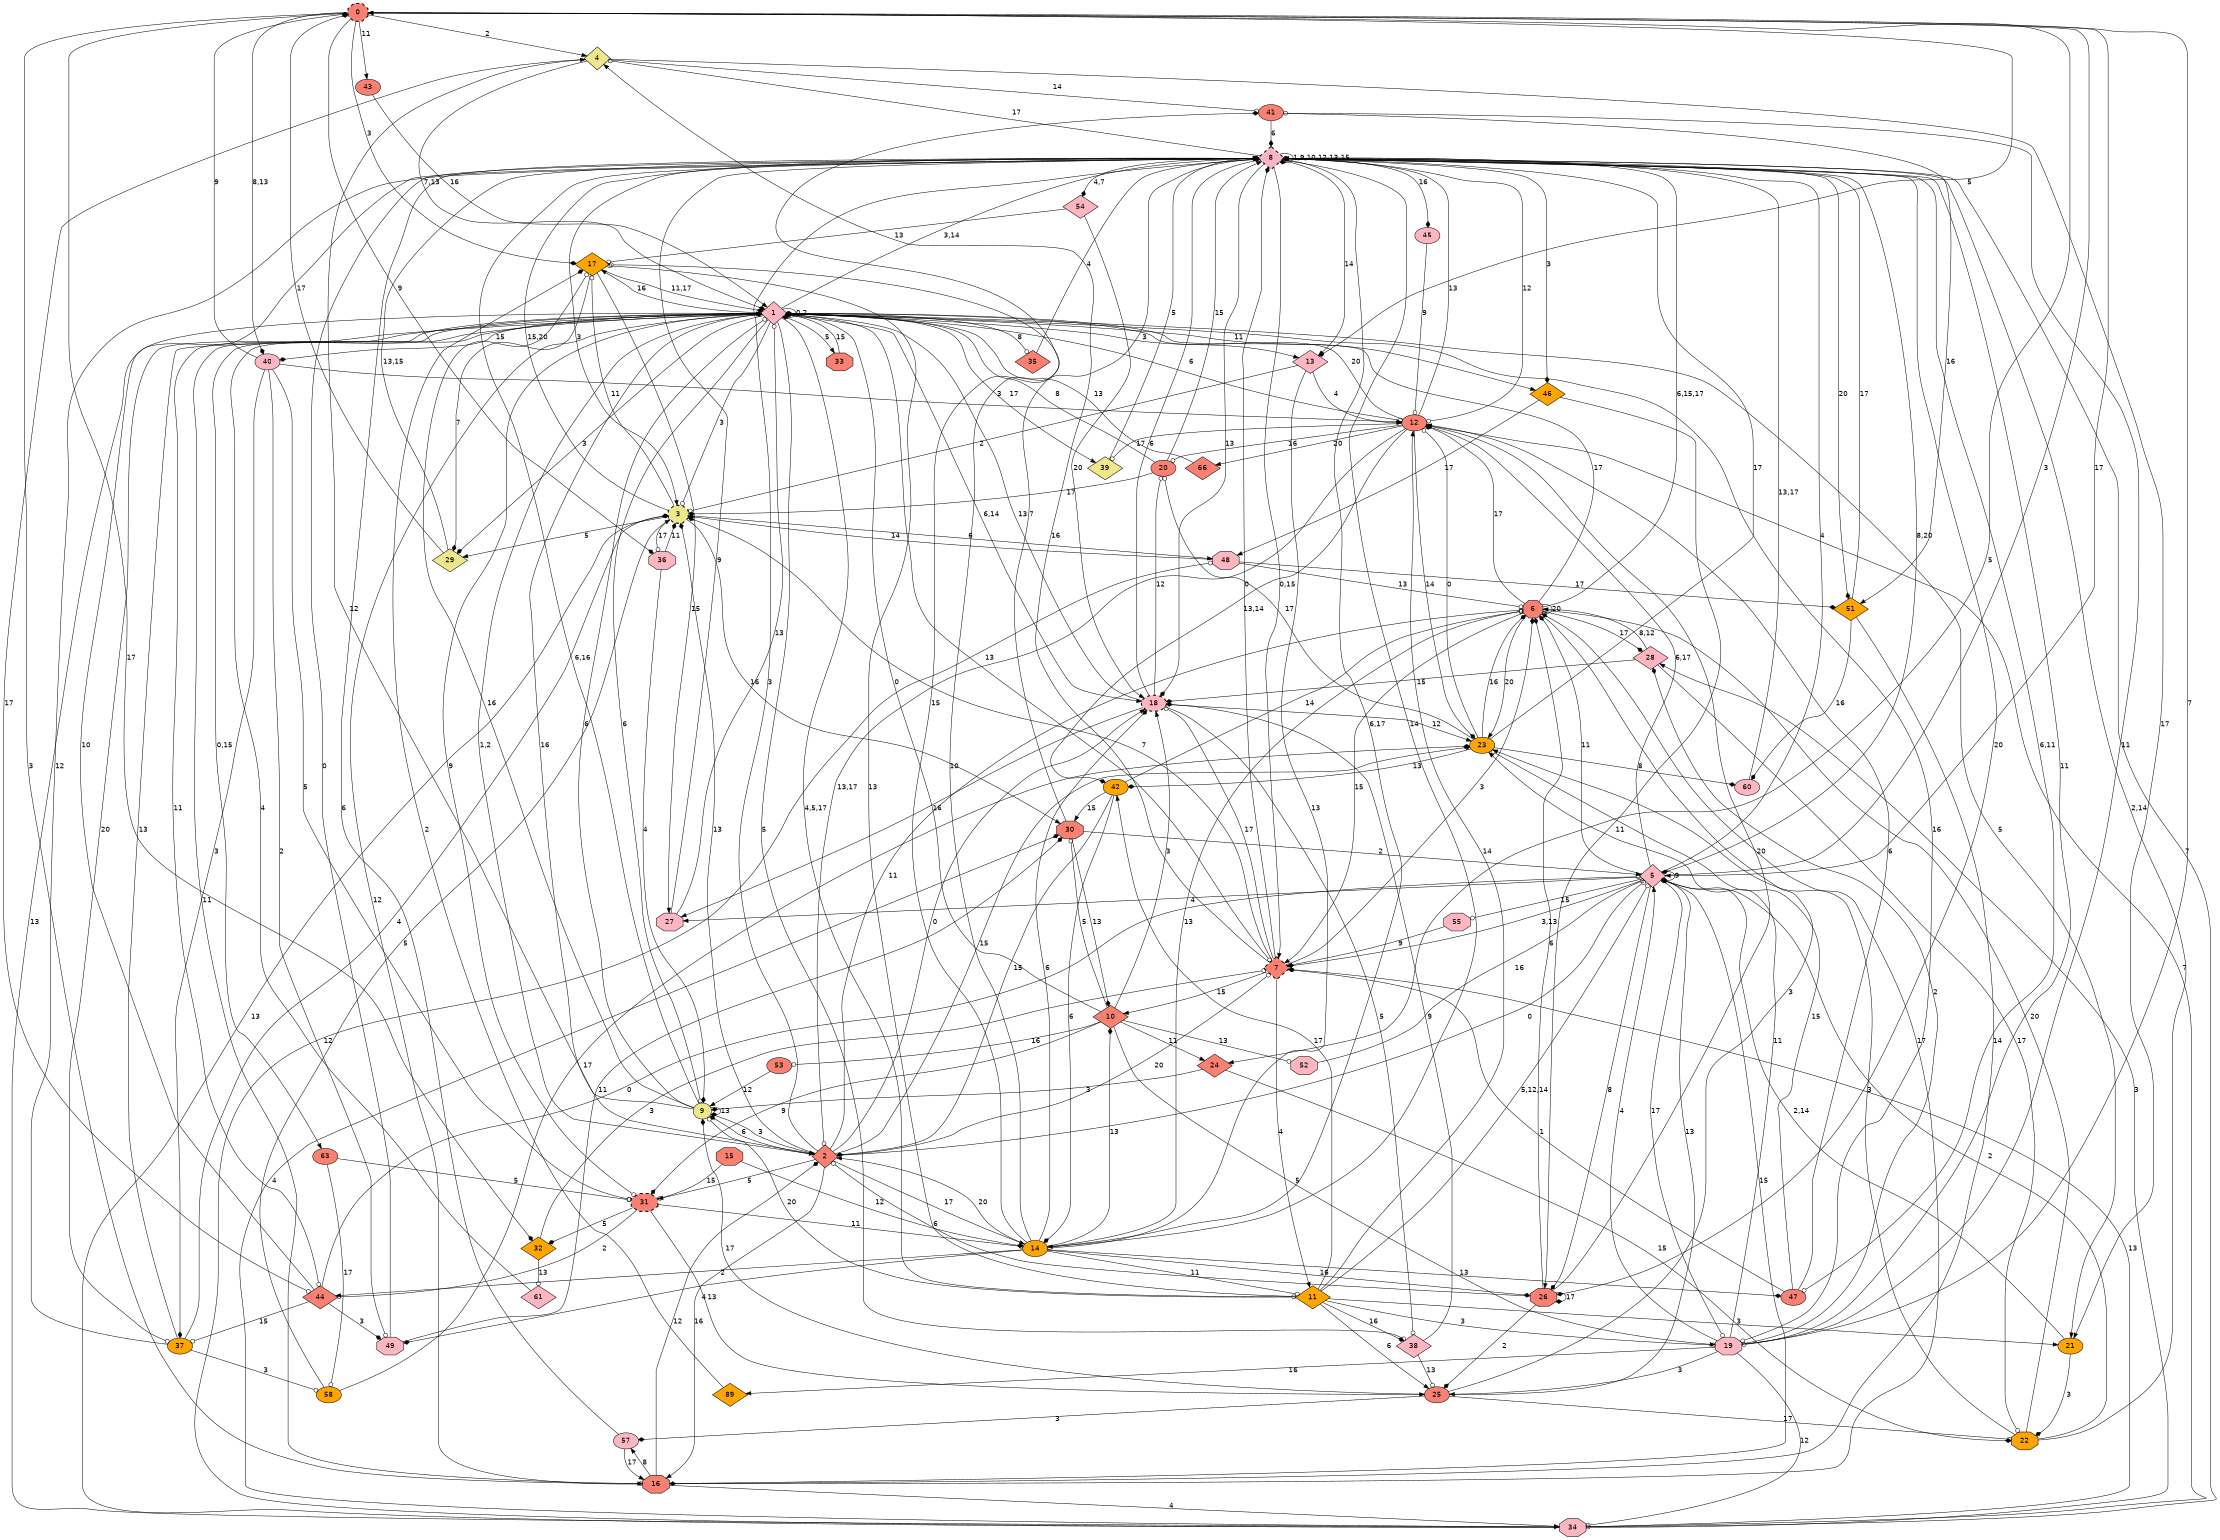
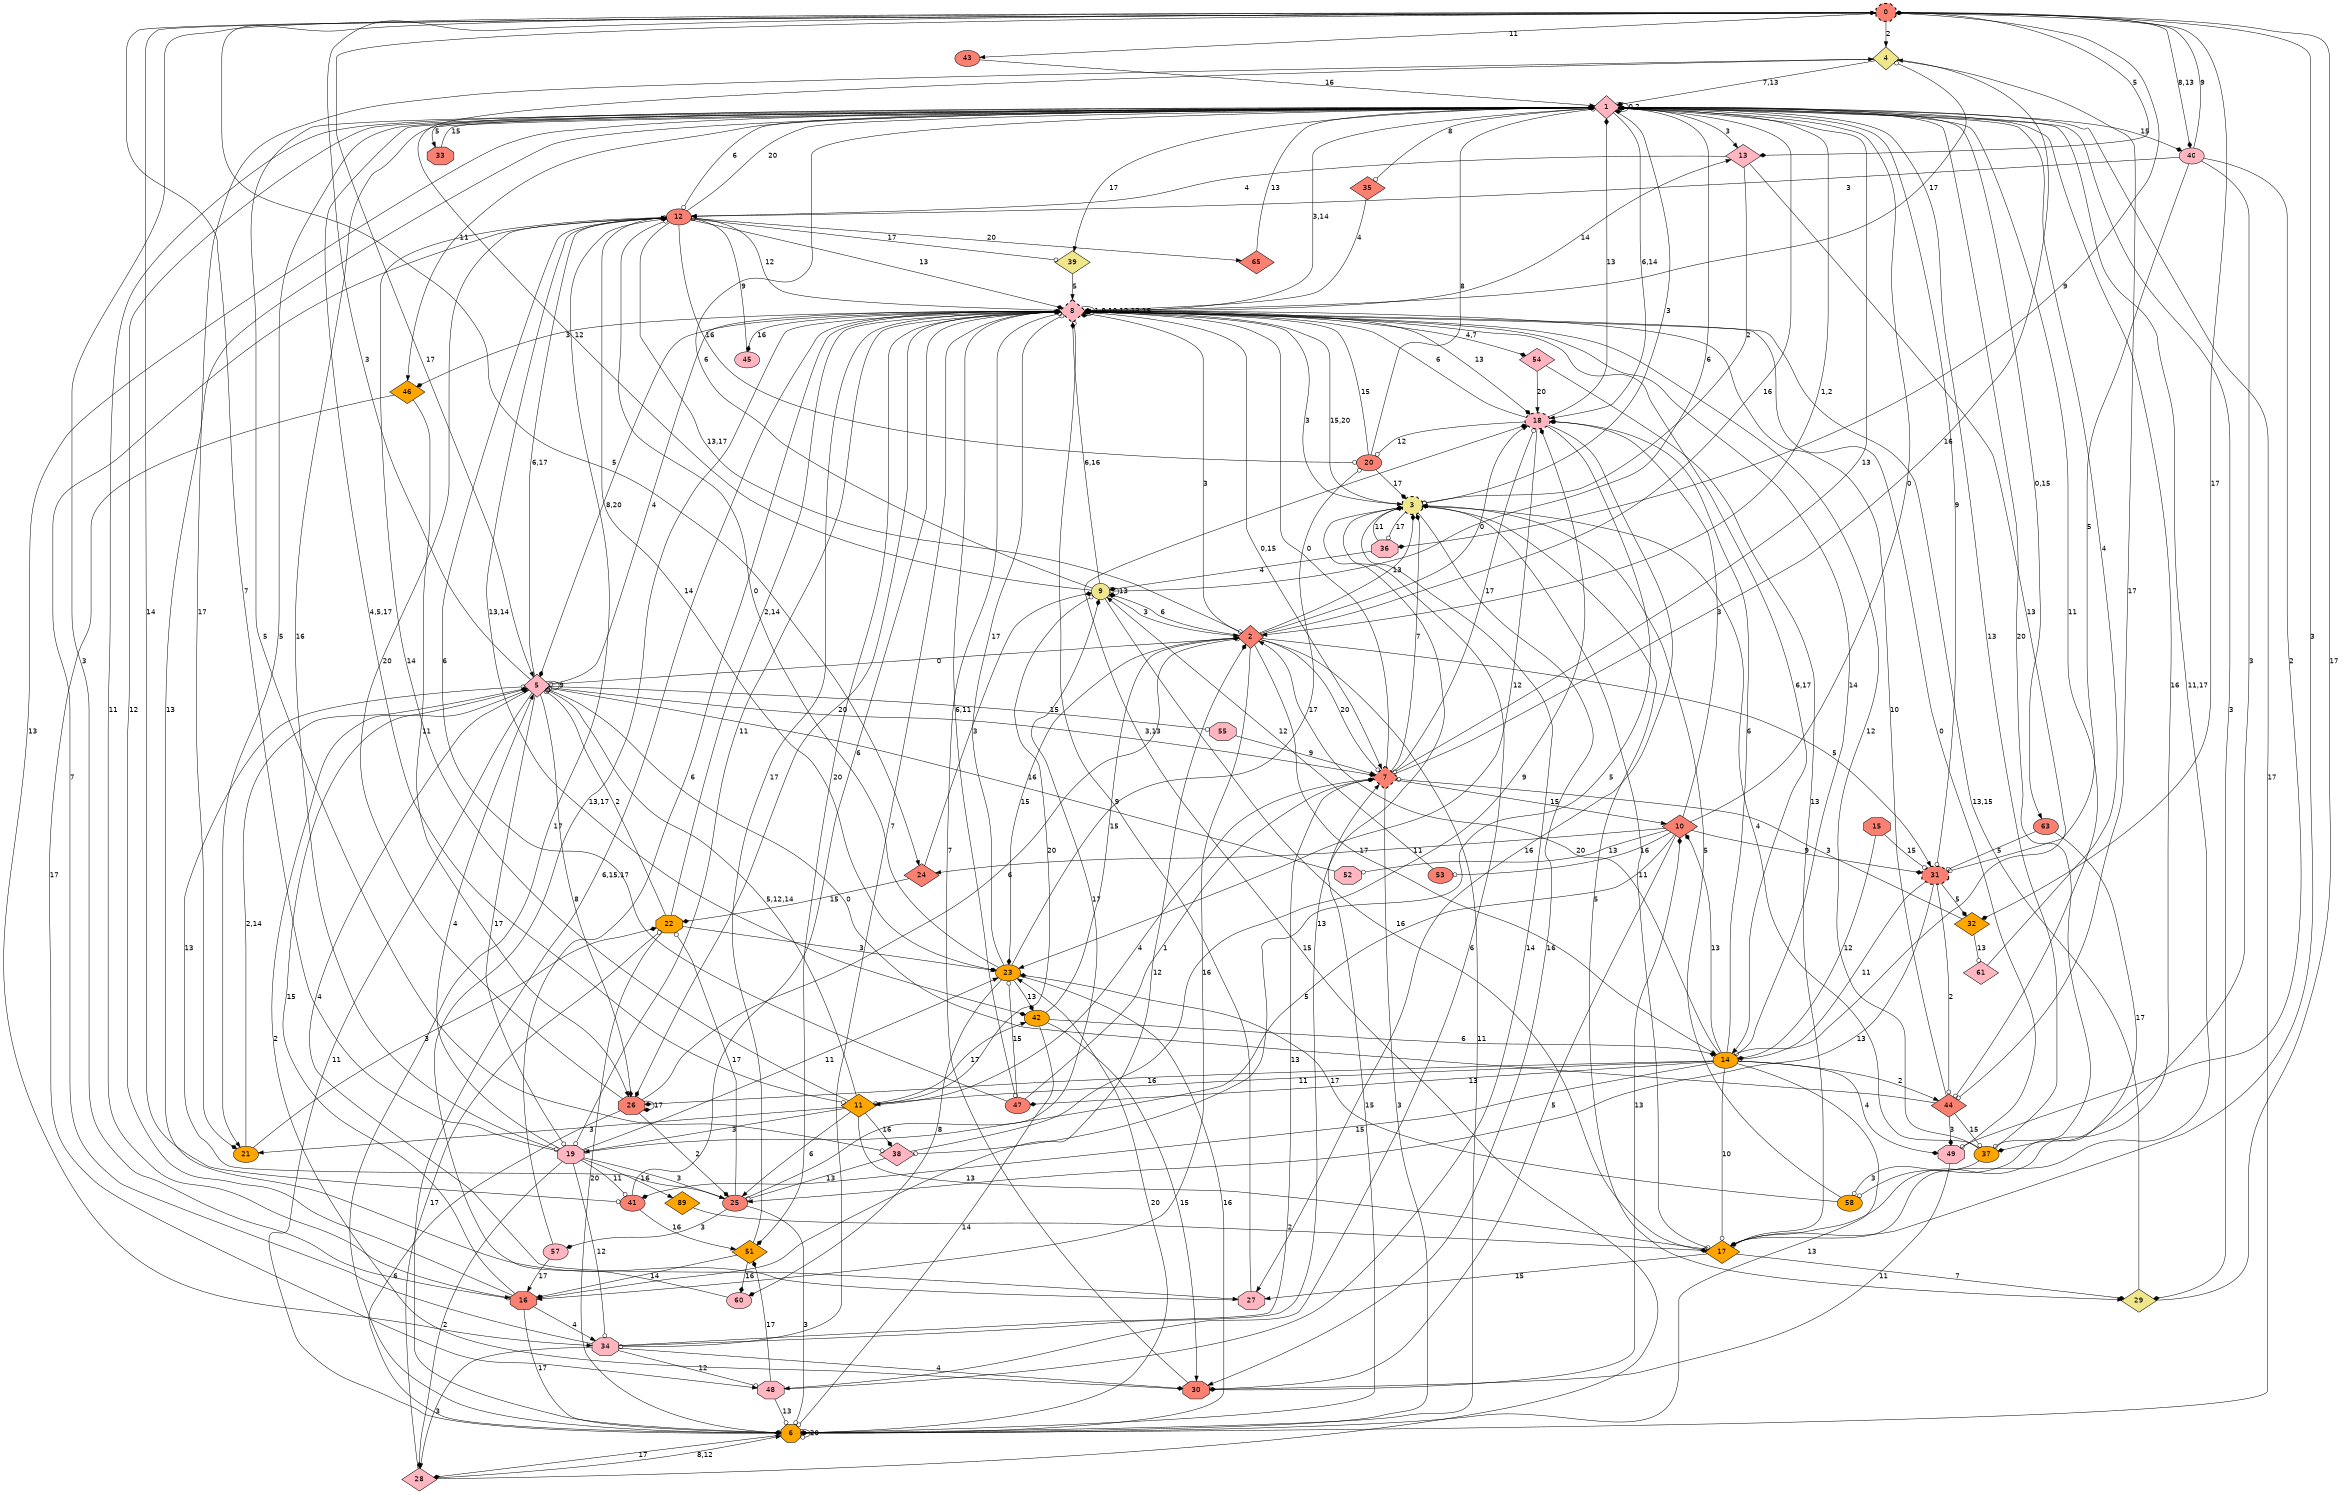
(932, 85) -> (149, 38)
(1939, 127) -> (551, 90)
(1203, 468) -> (1256, 262)
(1533, 609) -> (791, 1433)
(642, 1464) -> none
